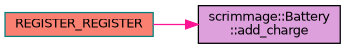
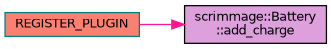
(79, 24) -> (72, 24)
